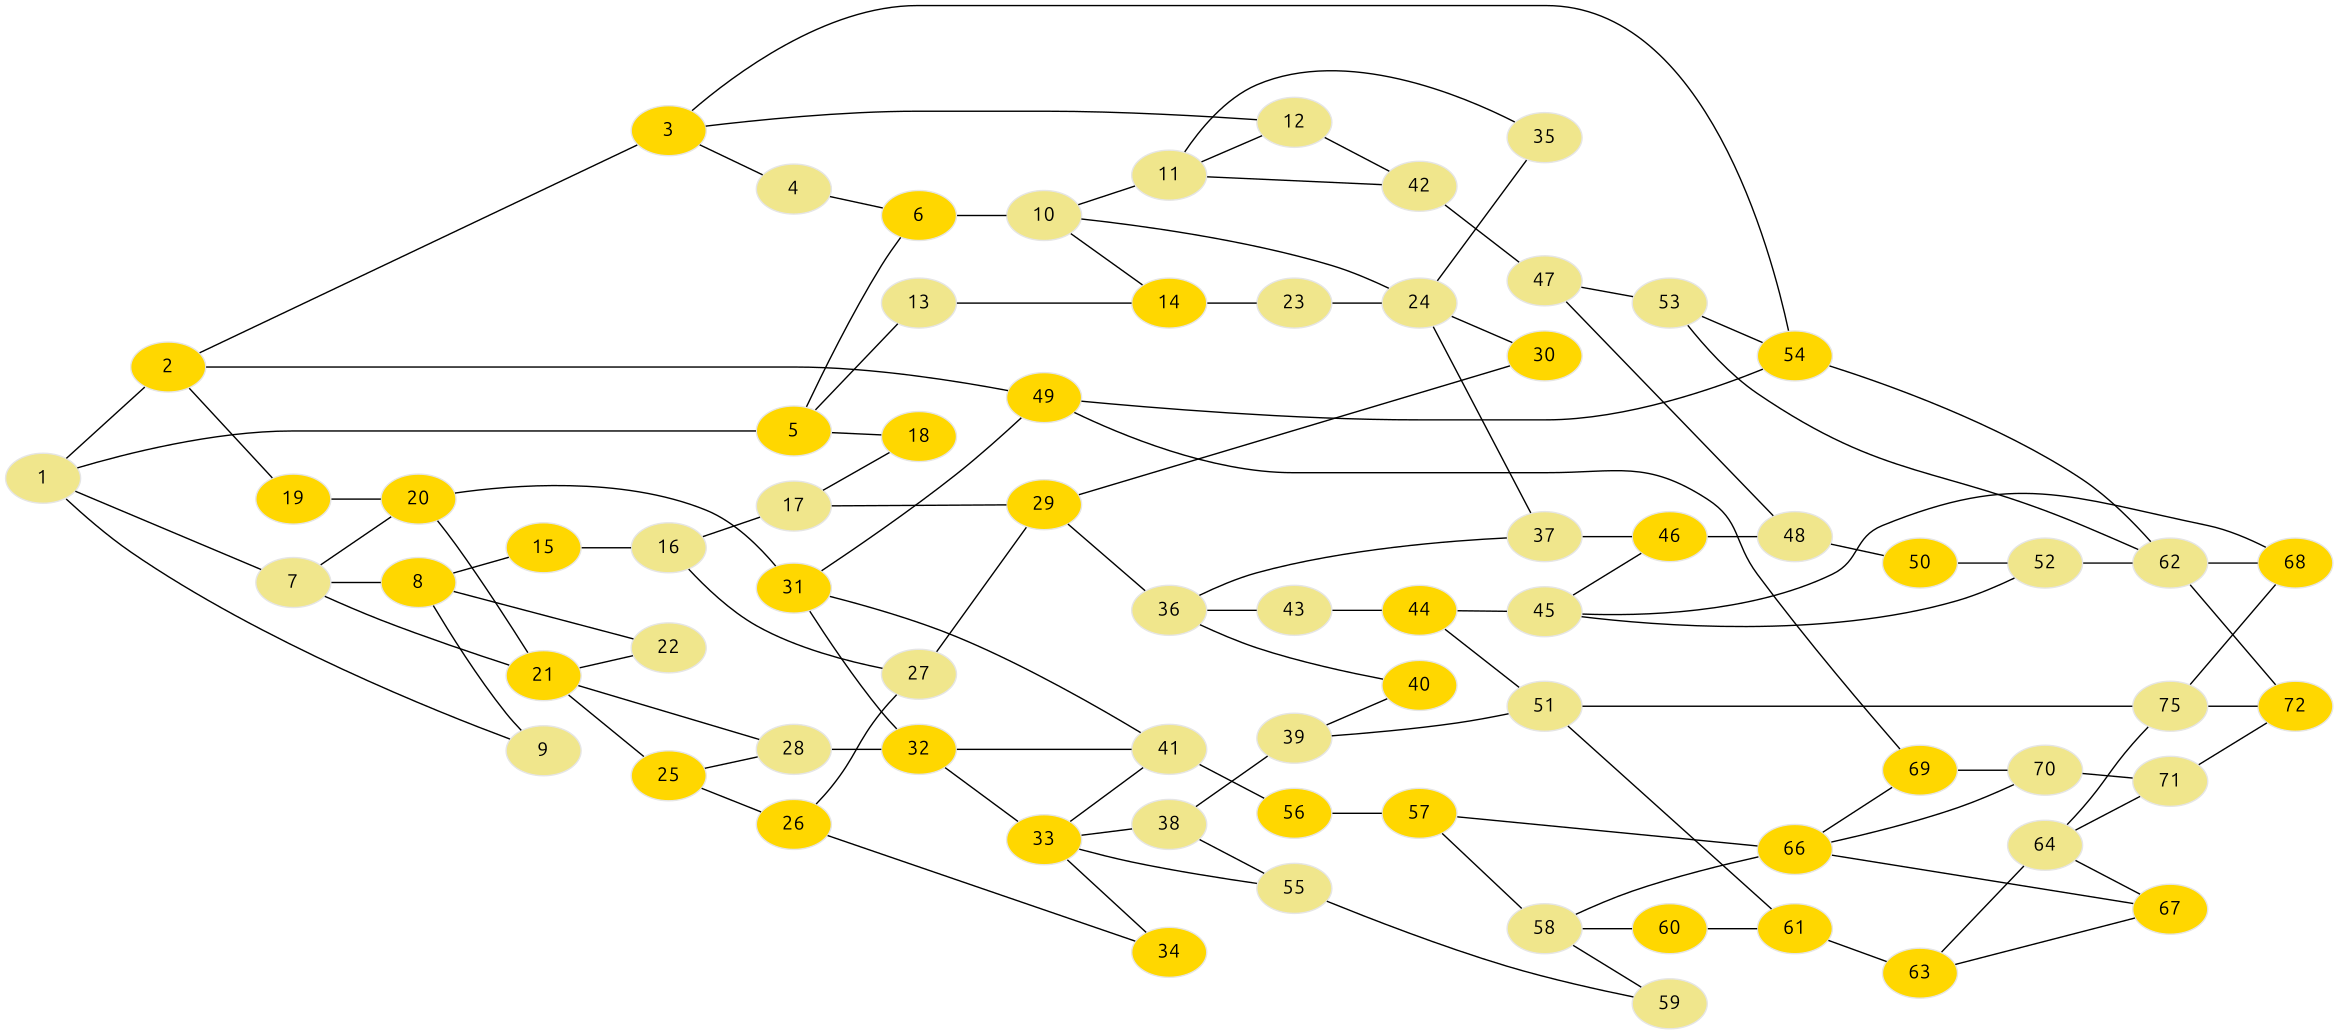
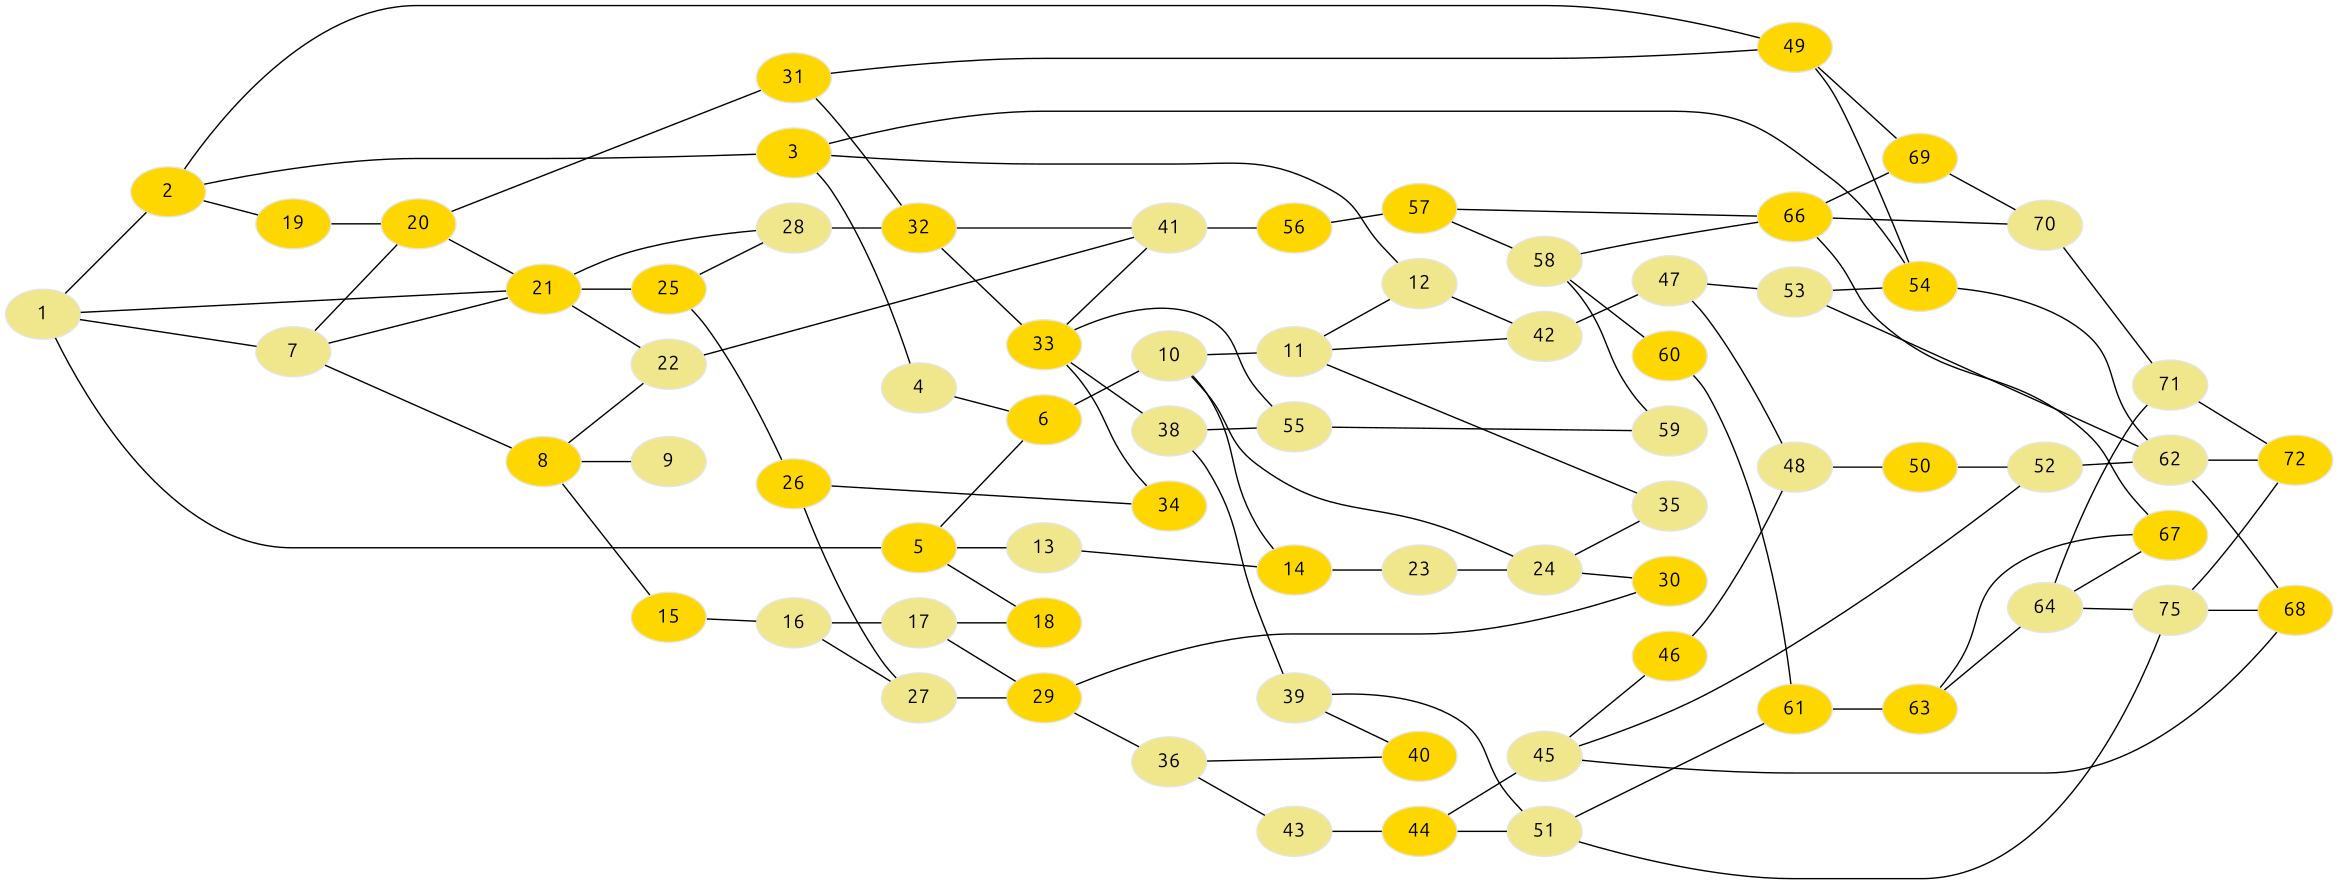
(1545, 537) -> none
(278, 638) -> (293, 302)
(991, 652) -> (919, 296)
